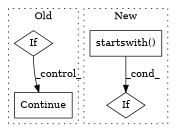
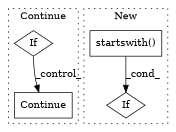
(43, 17) -> (43, 17)
